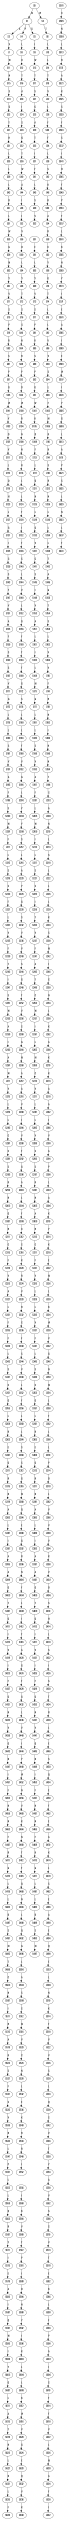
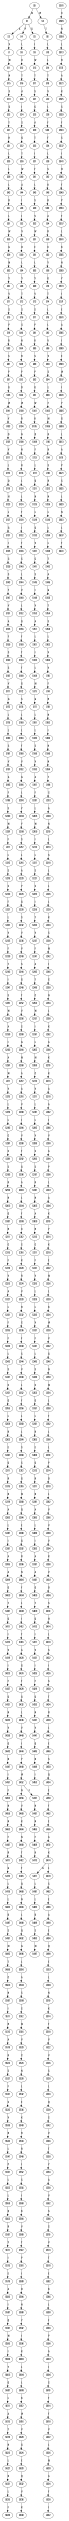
none -> (35, 231)
(35, 1790) -> (27, 1790)
(35, 1868) -> (42, 1868)
none -> (21, 2179)
